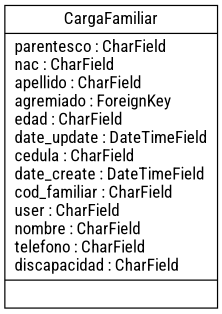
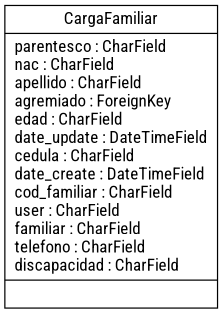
(78, 229) -> (78, 229)
